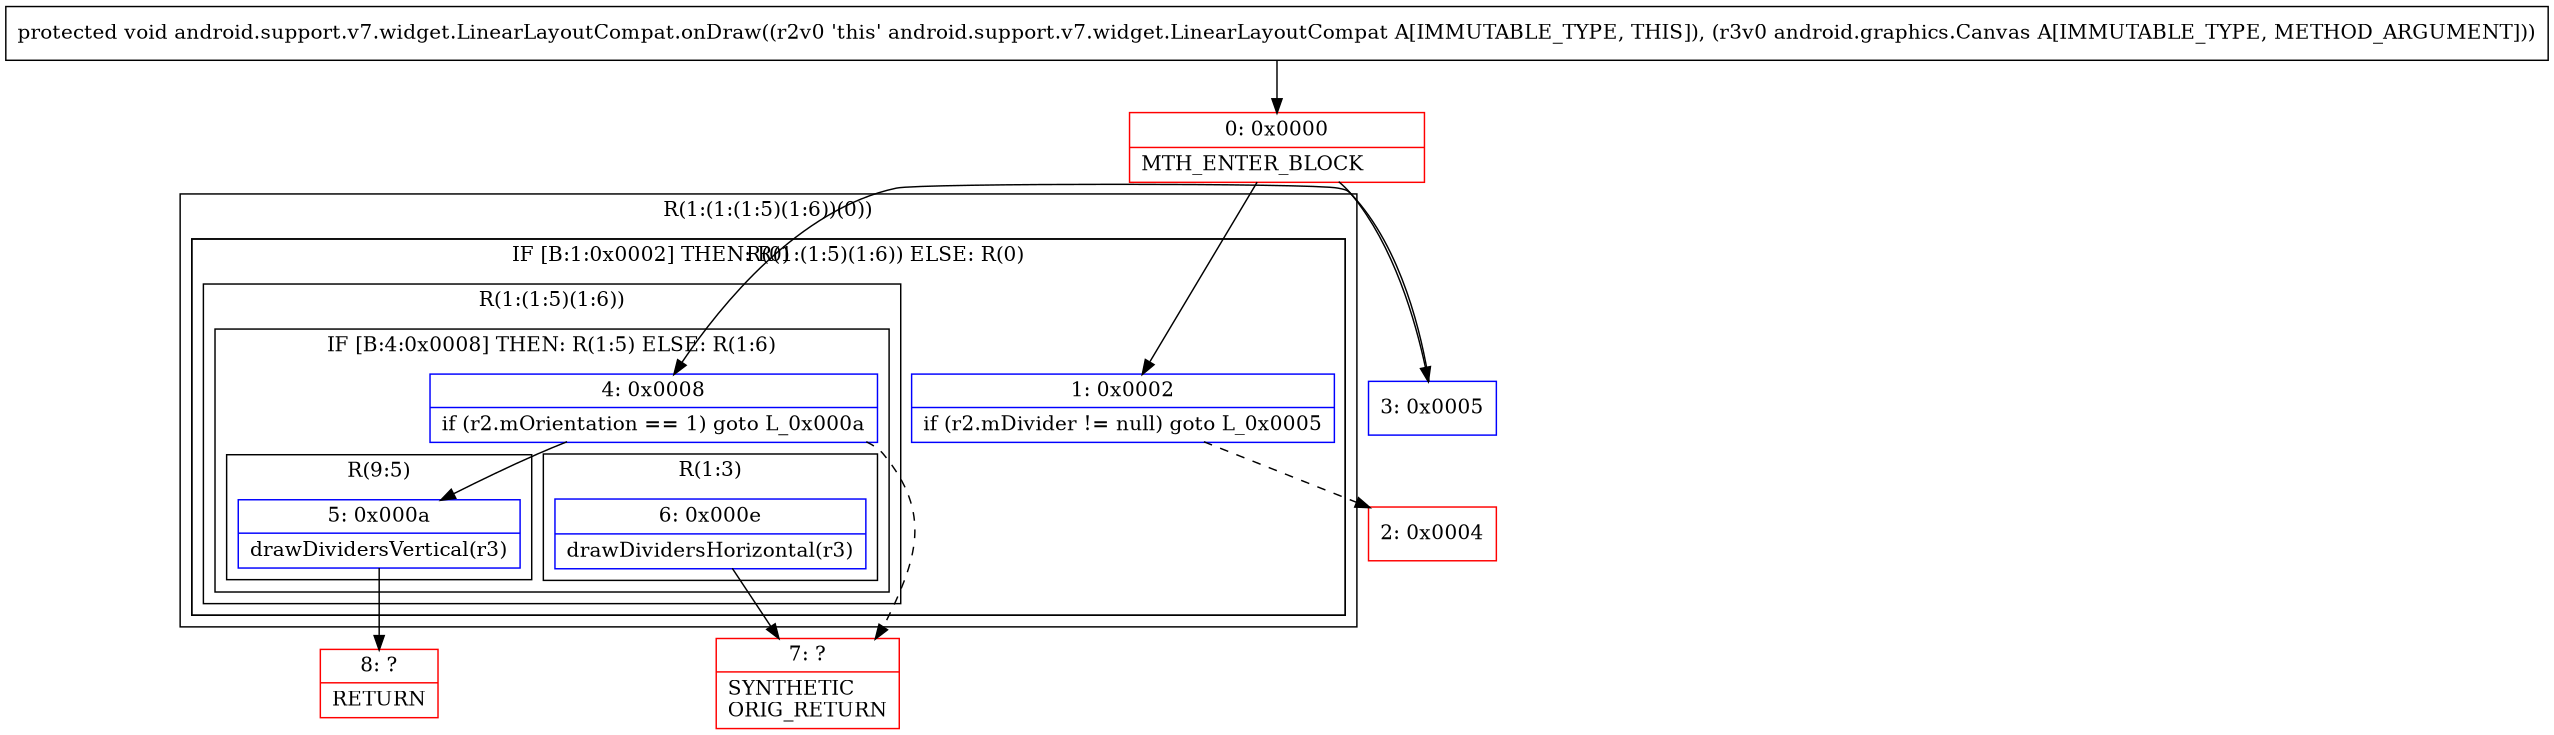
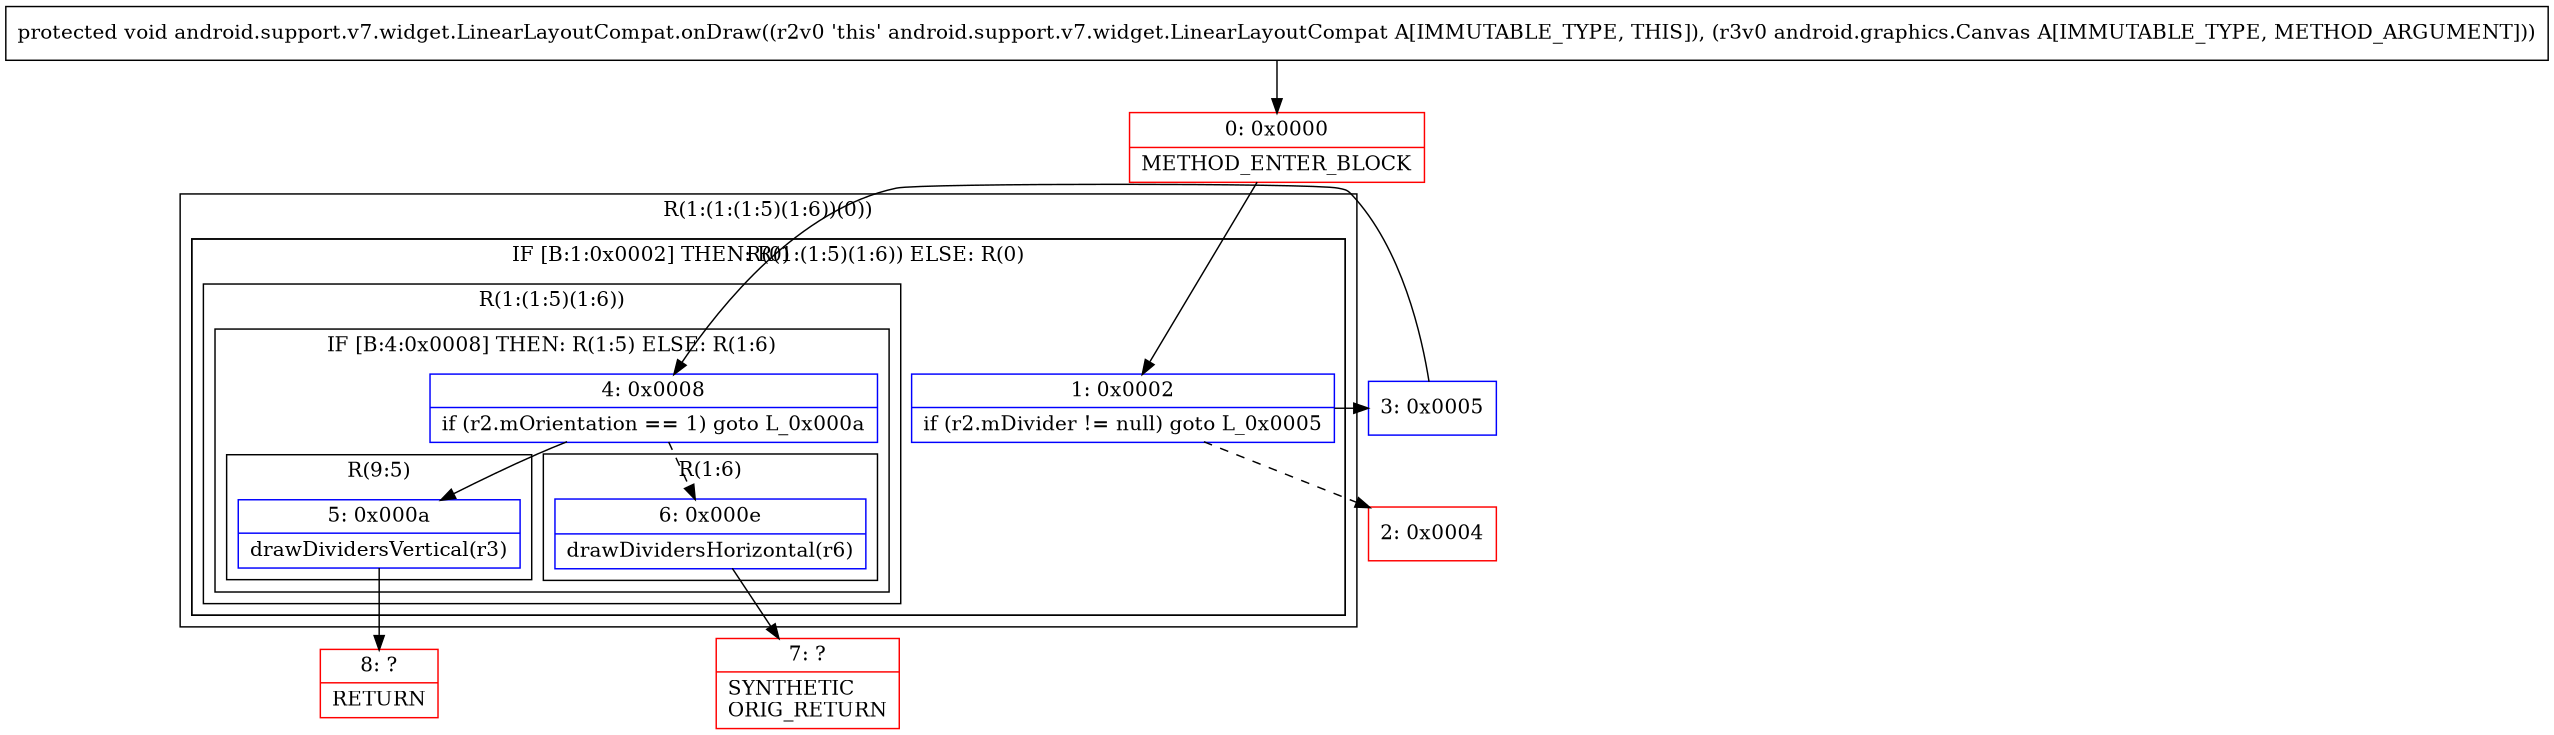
(1253, 164) -> (1277, 164)
(1395, 268) -> (1344, 408)
(710, 471) -> (710, 471)
(914, 529) -> (679, 464)
(710, 551) -> (710, 551)
